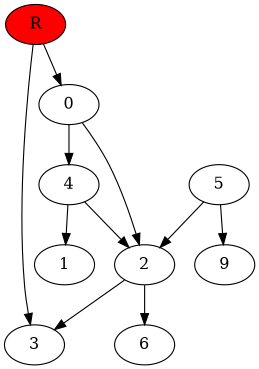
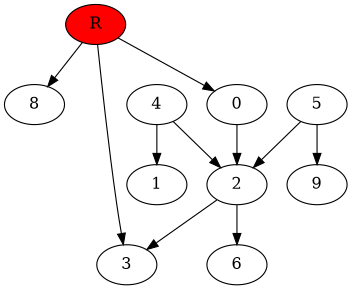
none -> (34, 105)
(69, 139) -> none
